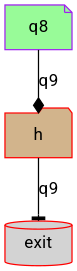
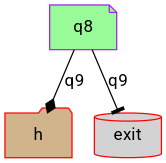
(38, 186) -> (104, 78)
